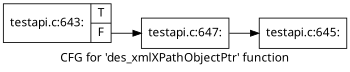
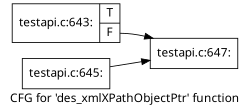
(240, 33) -> (126, 64)
